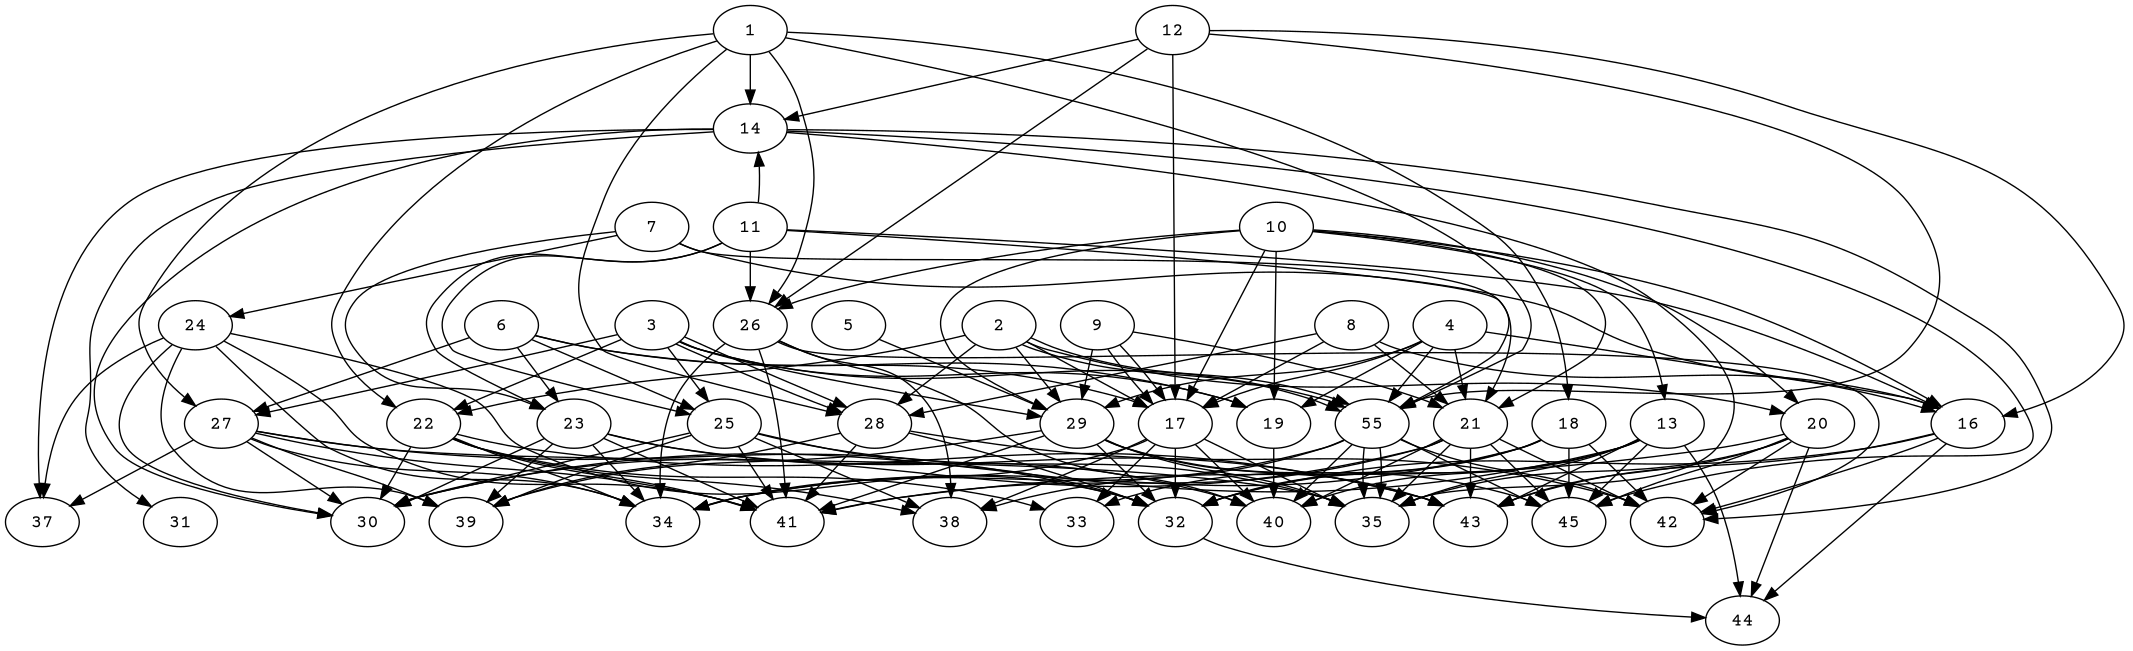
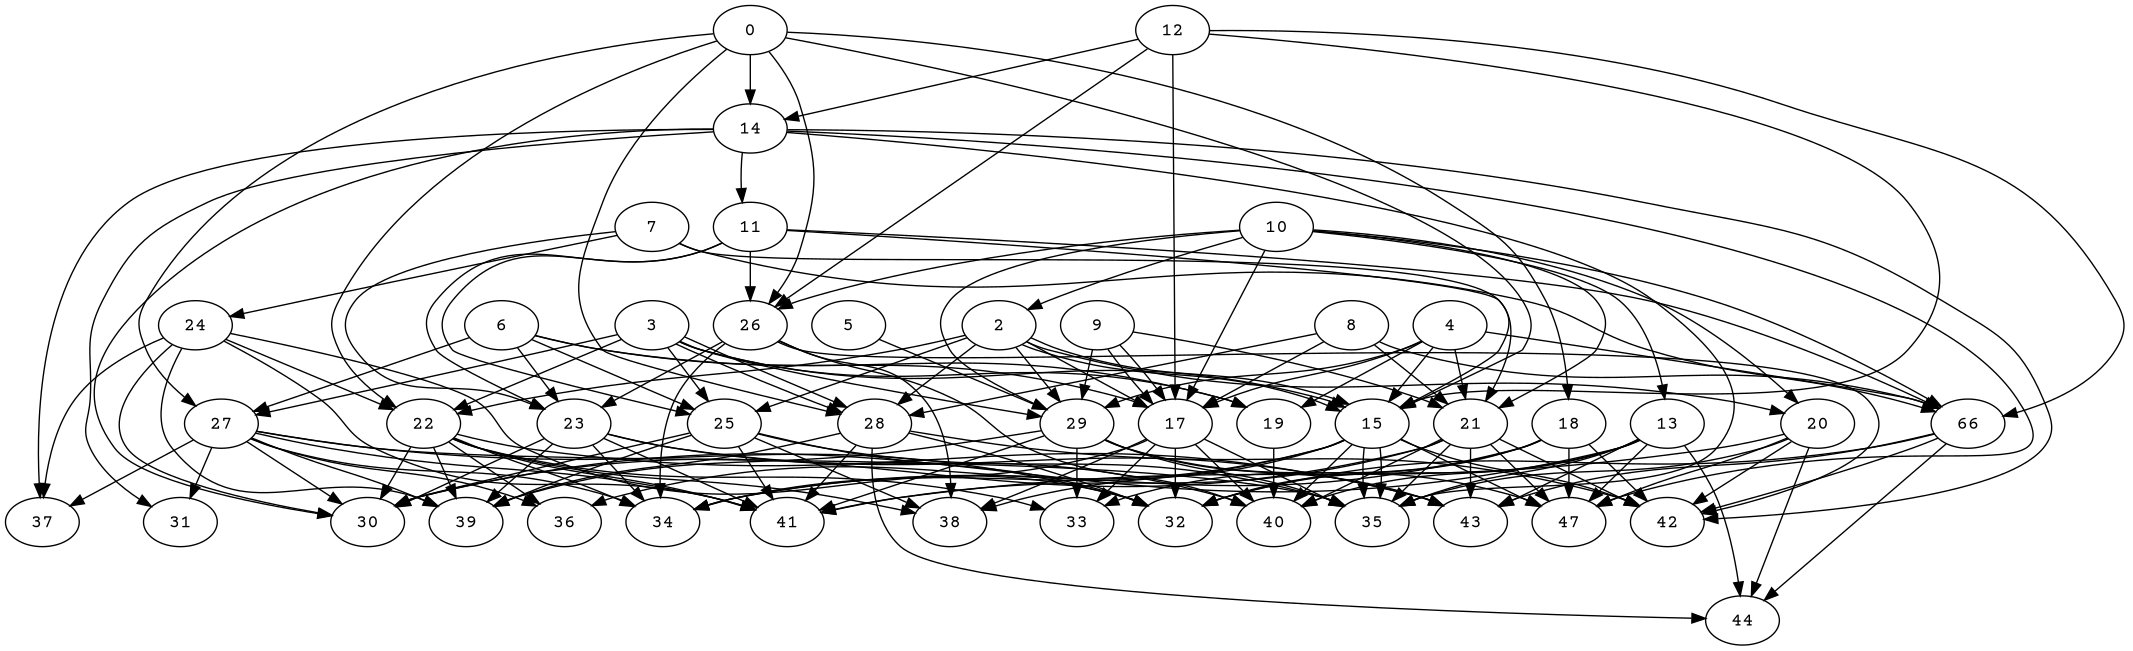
(750, 30) -> (750, 30)
(759, 184) -> (741, 171)
(1275, 318) -> (1136, 270)
none -> (824, 388)
(777, 416) -> (668, 371)
(1372, 424) -> (1372, 424)
(1968, 424) -> (1968, 424)
(307, 431) -> (303, 372)
none -> (204, 467)
none -> (442, 467)
(1121, 468) -> (1077, 466)
(1650, 471) -> none
none -> (564, 522)
(1569, 522) -> (1569, 522)
(1445, 593) -> (1240, 600)
